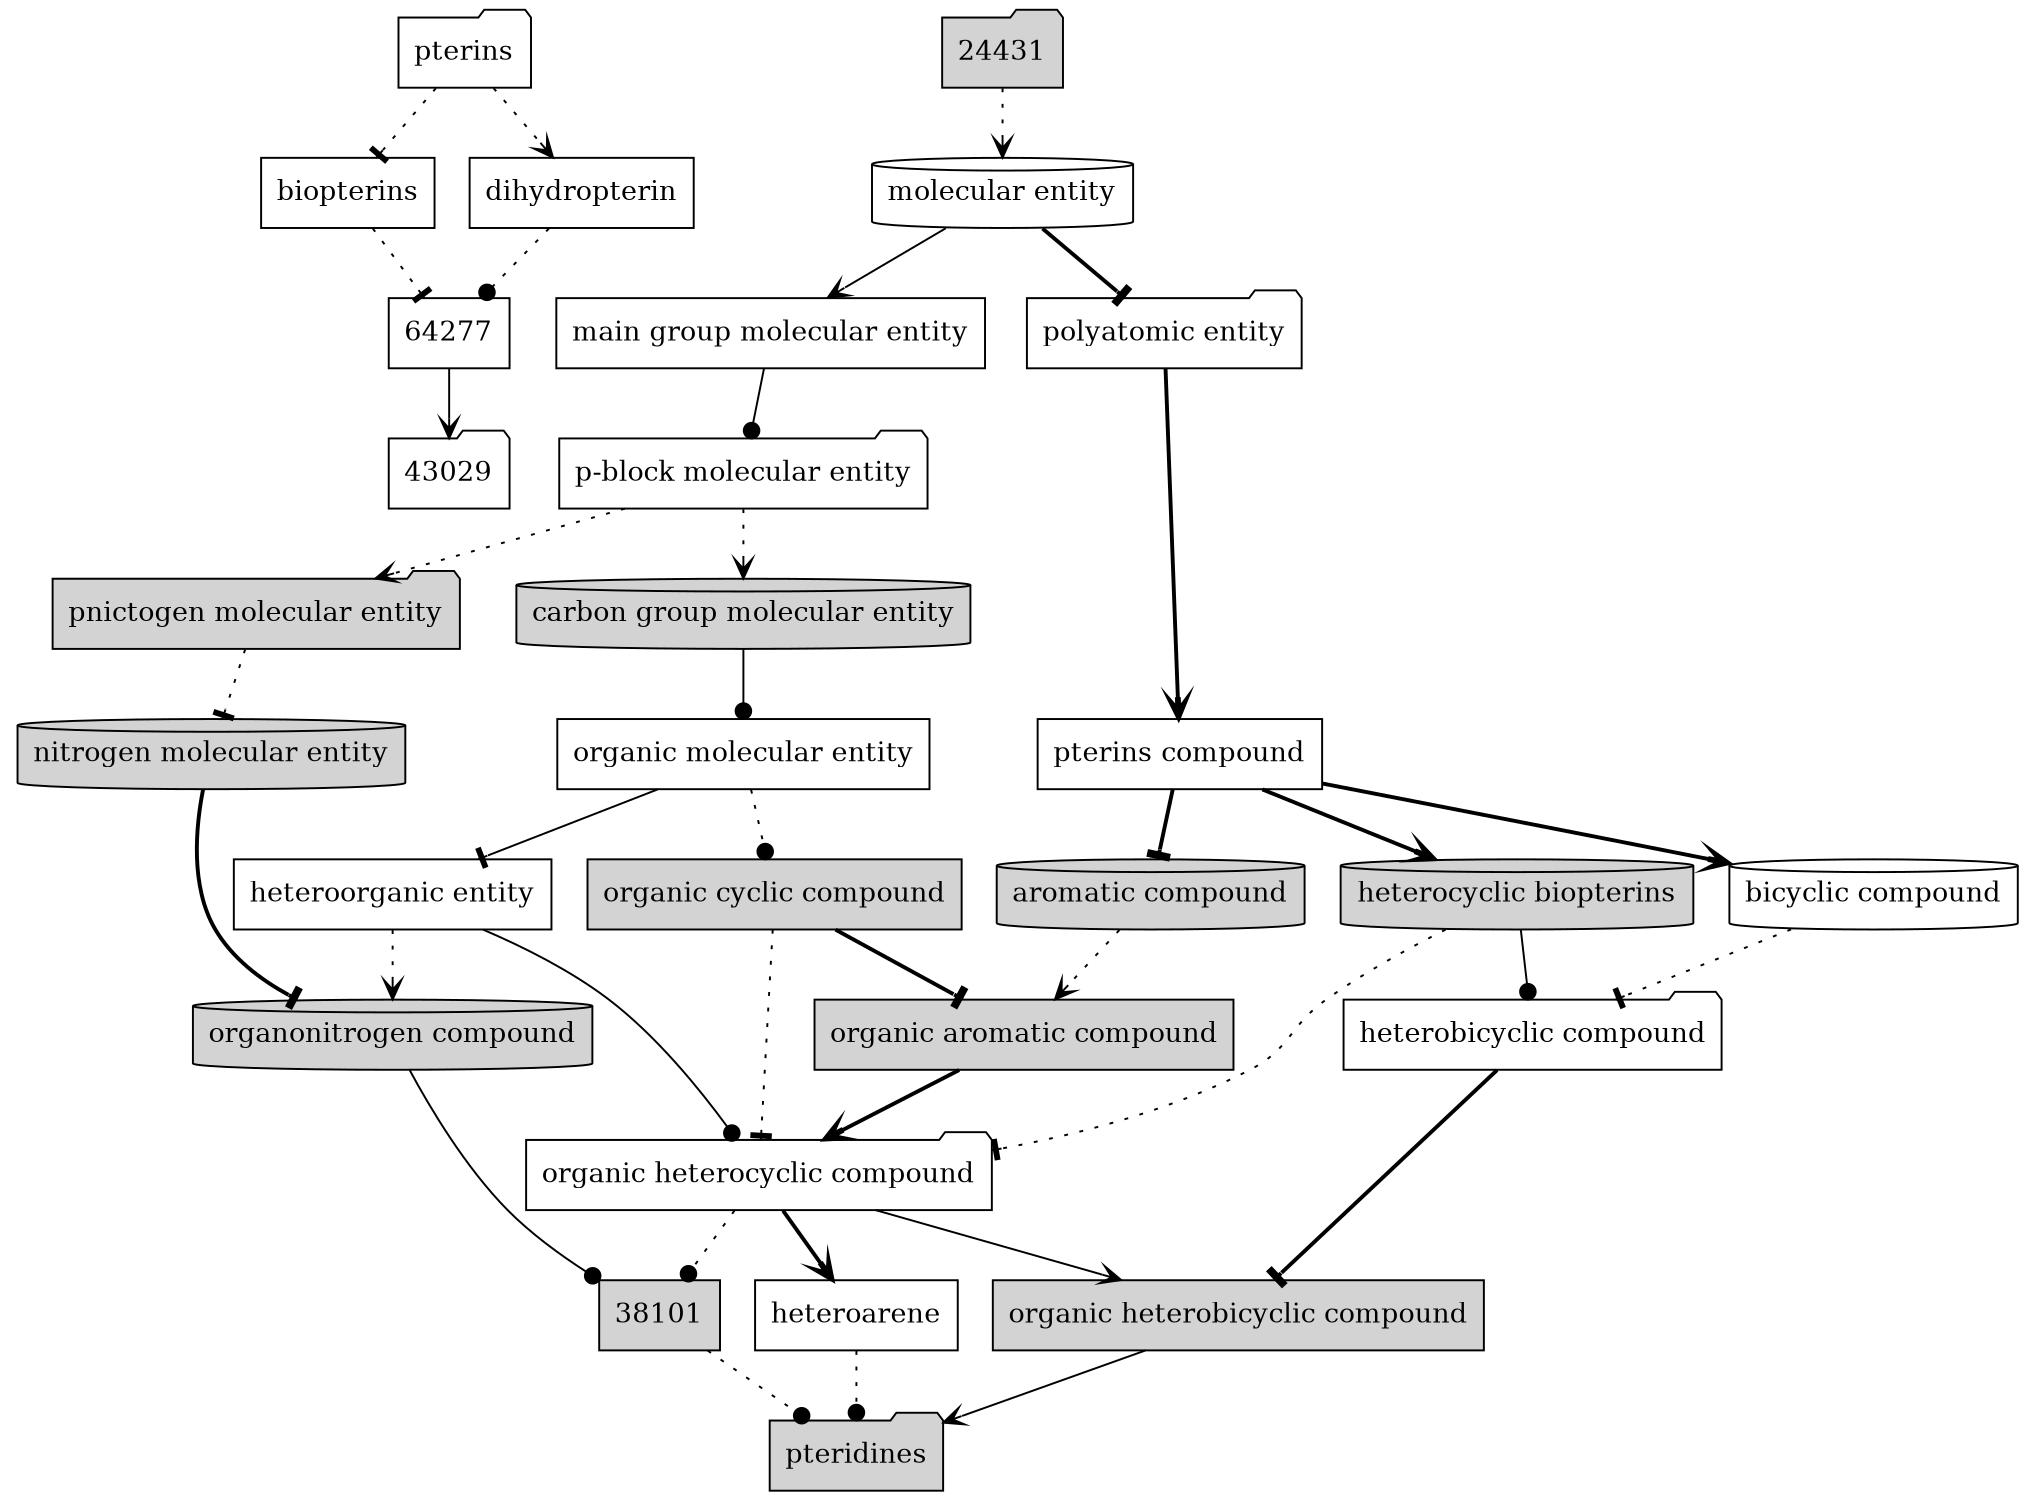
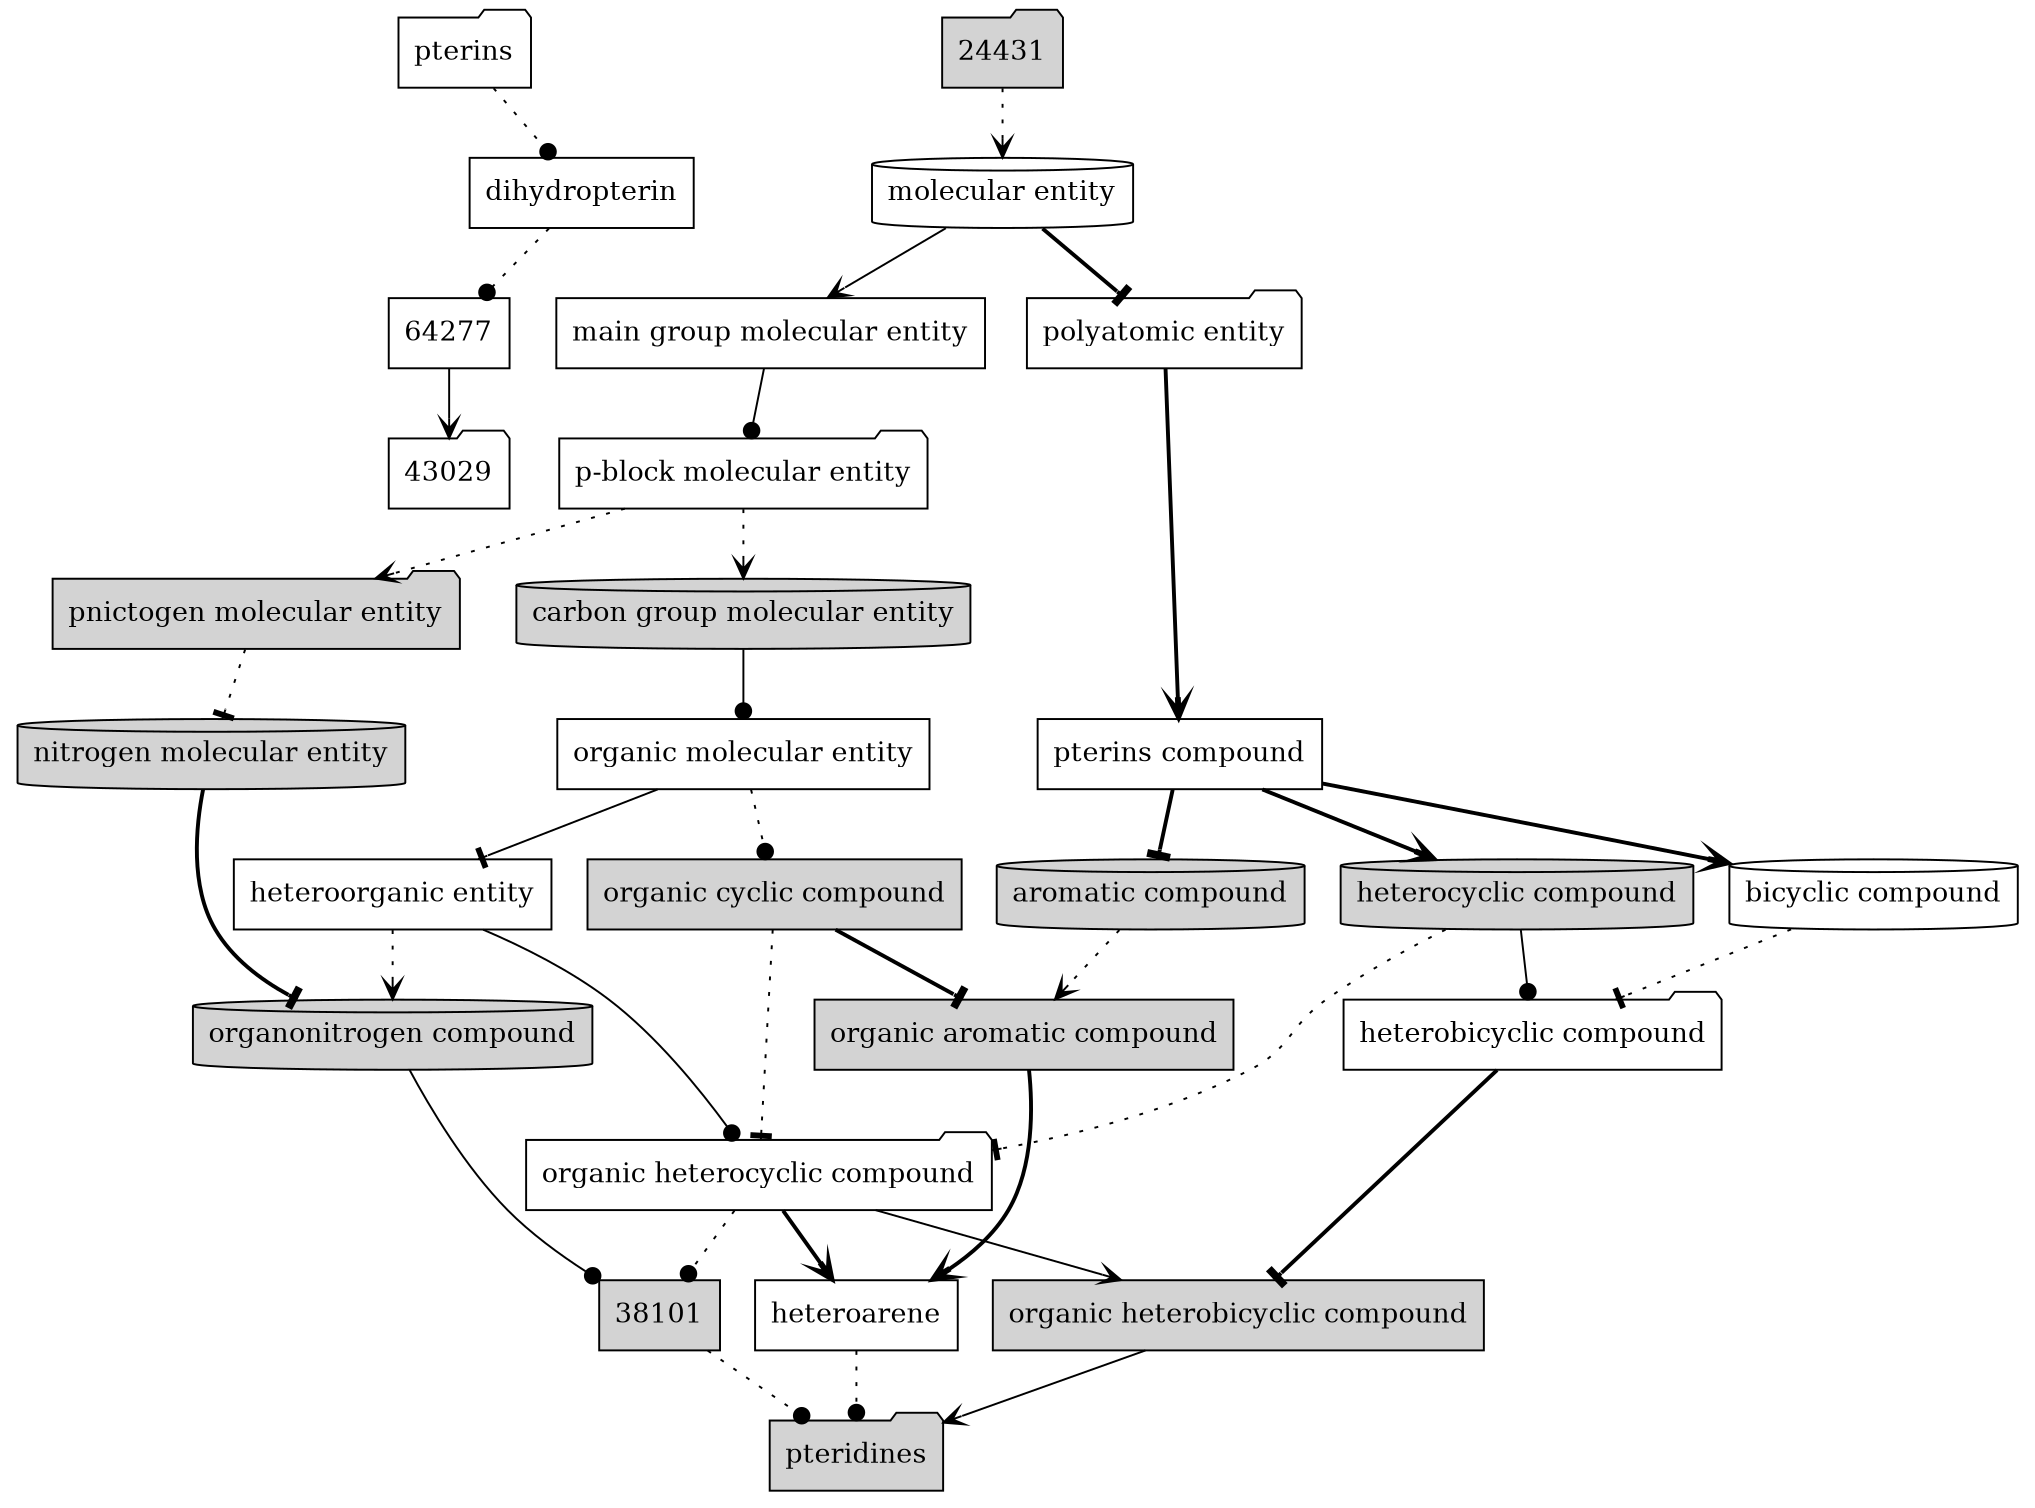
(518, 117) -> (518, 117)
(348, 193) -> none
(1517, 894) -> (1517, 894)
(900, 1100) -> (1020, 1183)
